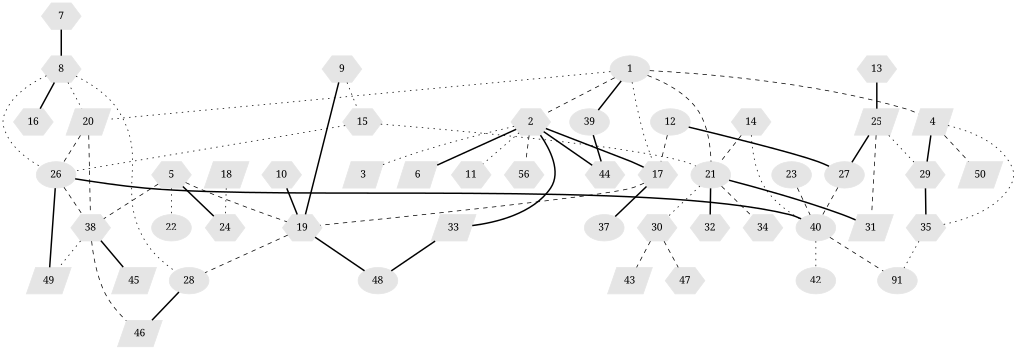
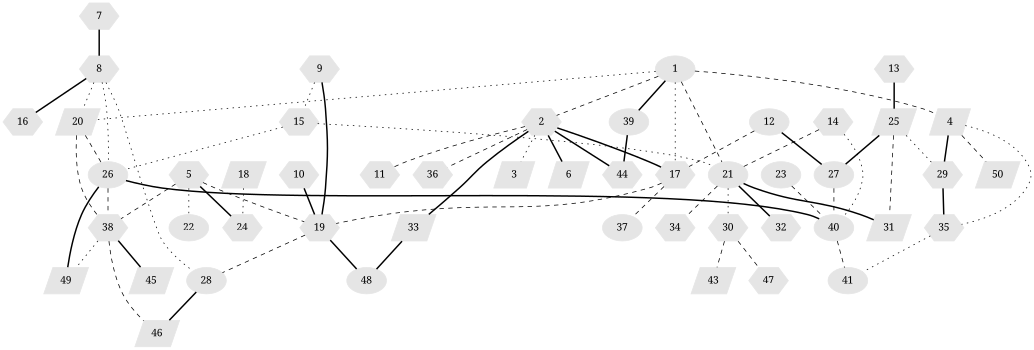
(501, 148) -> (459, 144)
(524, 175) -> (433, 175)
(631, 201) -> (647, 203)
(816, 281) -> none
(897, 281) -> (848, 281)
